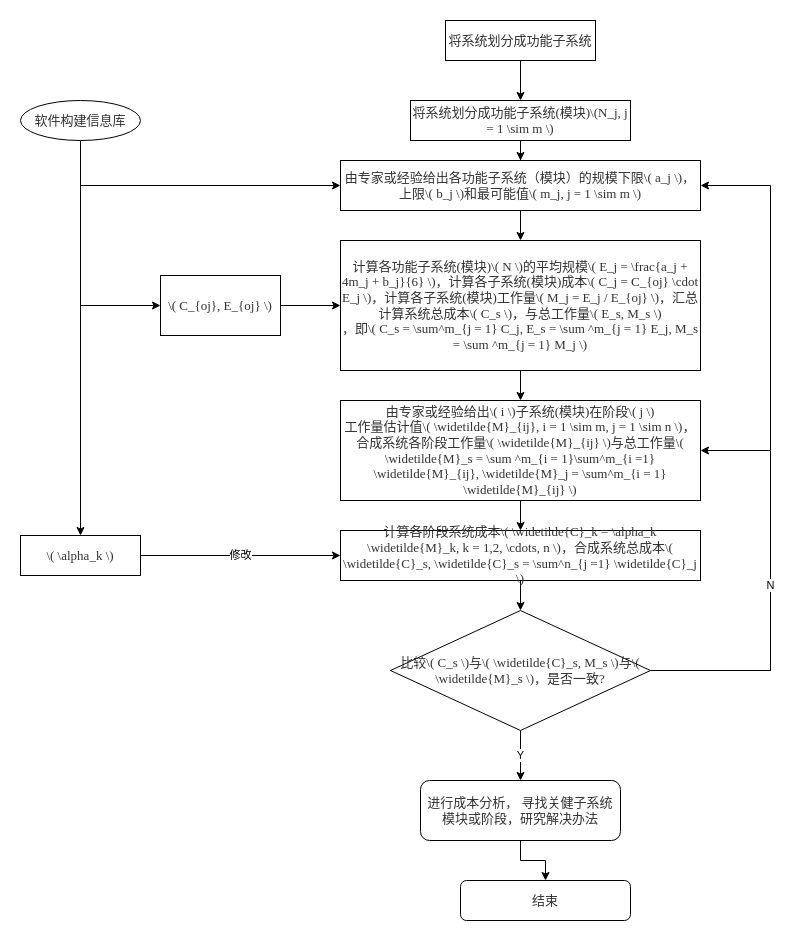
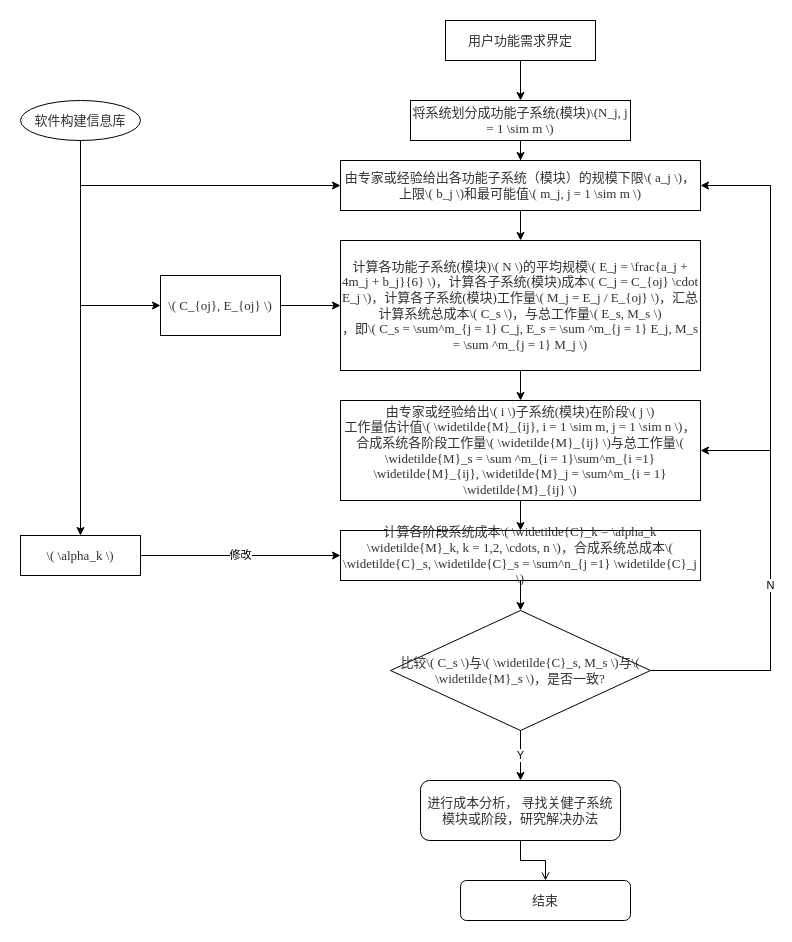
(521, 41) -> (521, 41)
(546, 872) -> (546, 873)
